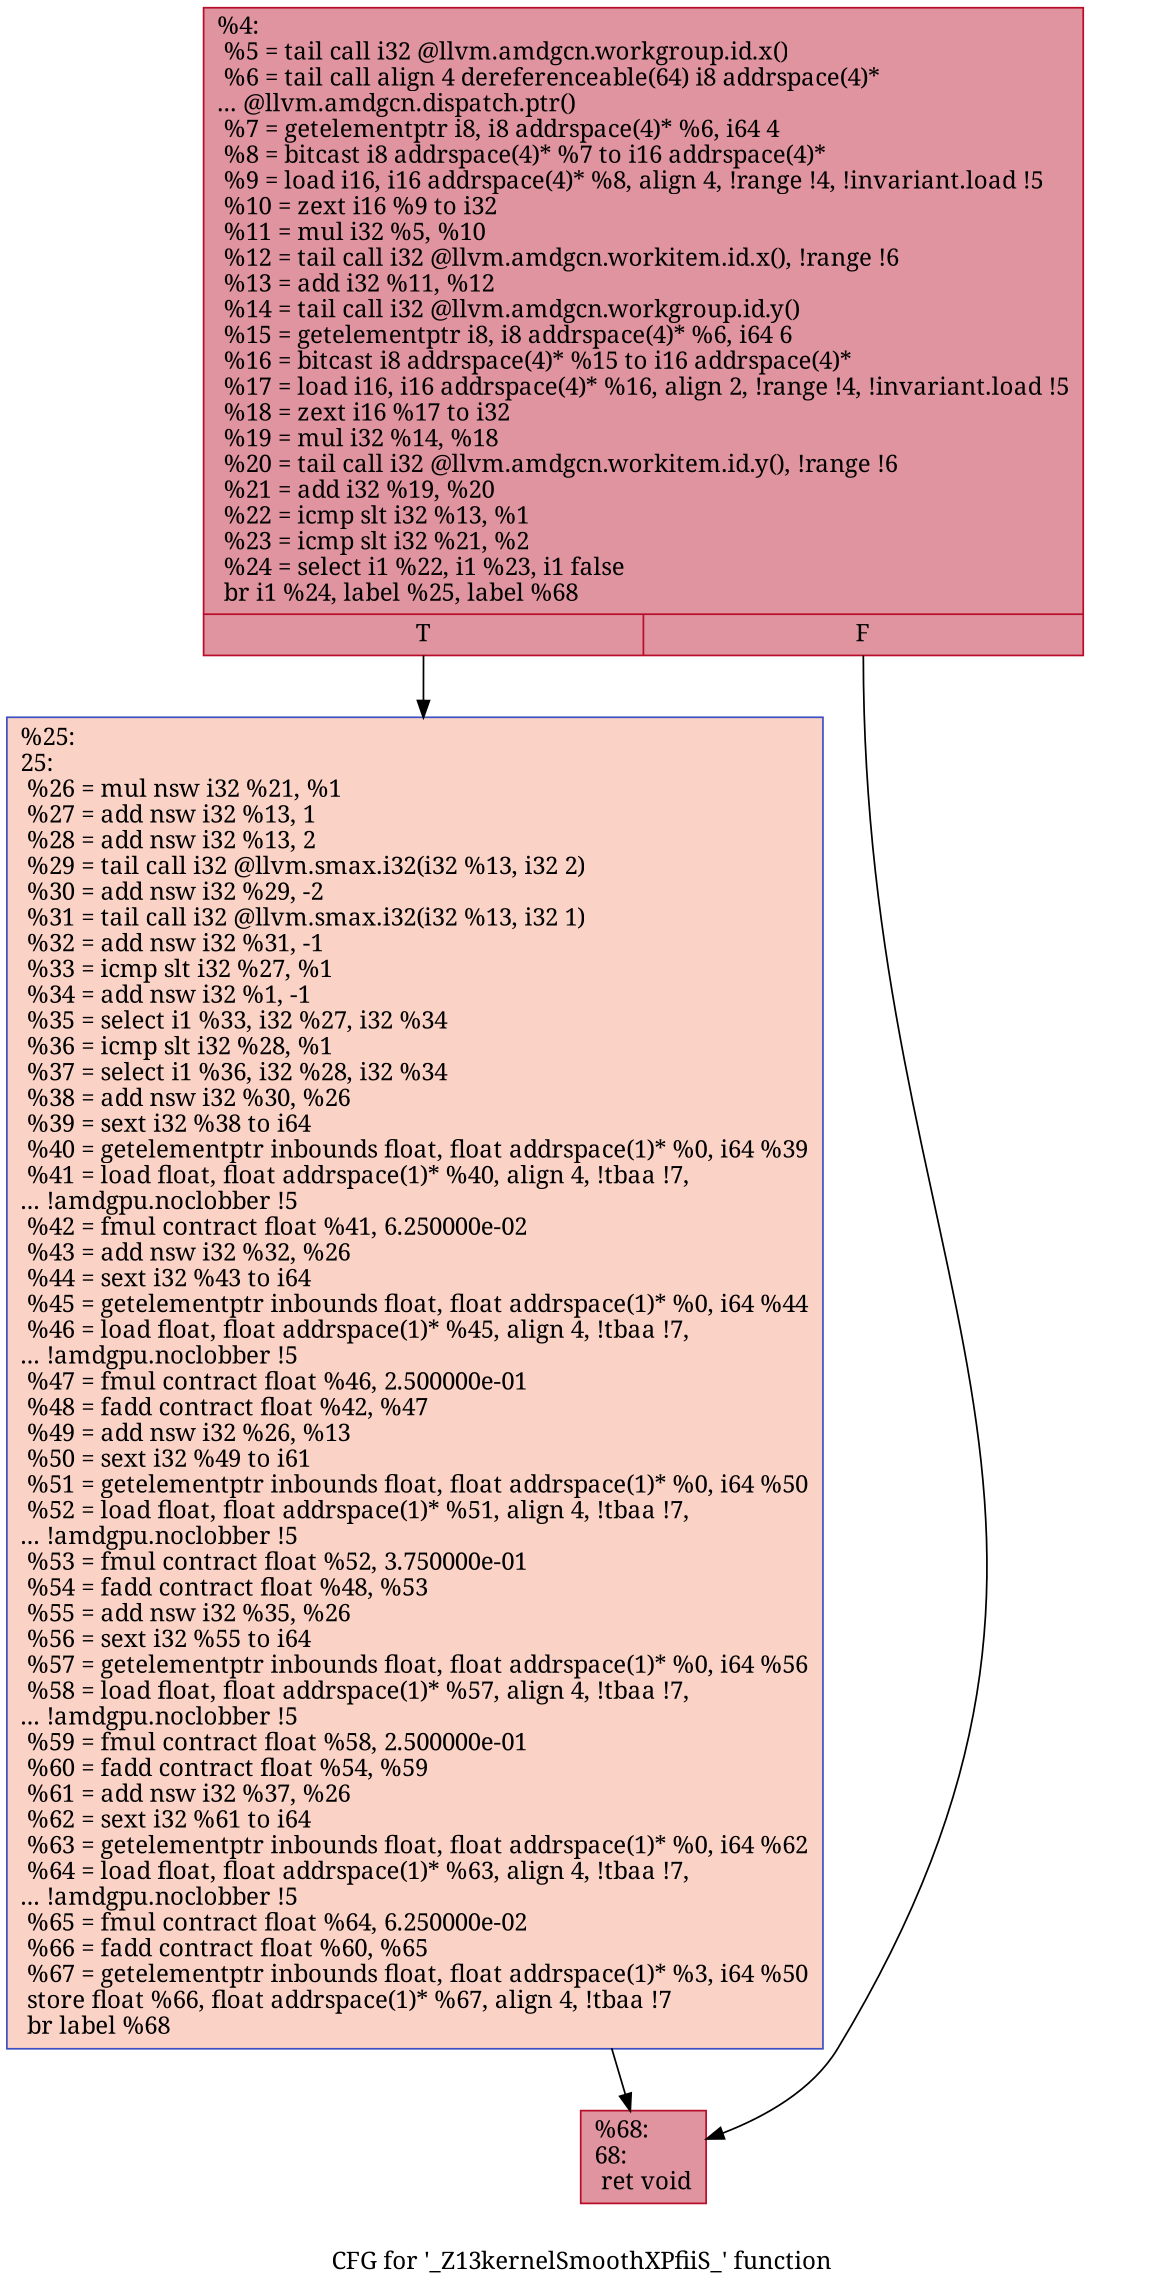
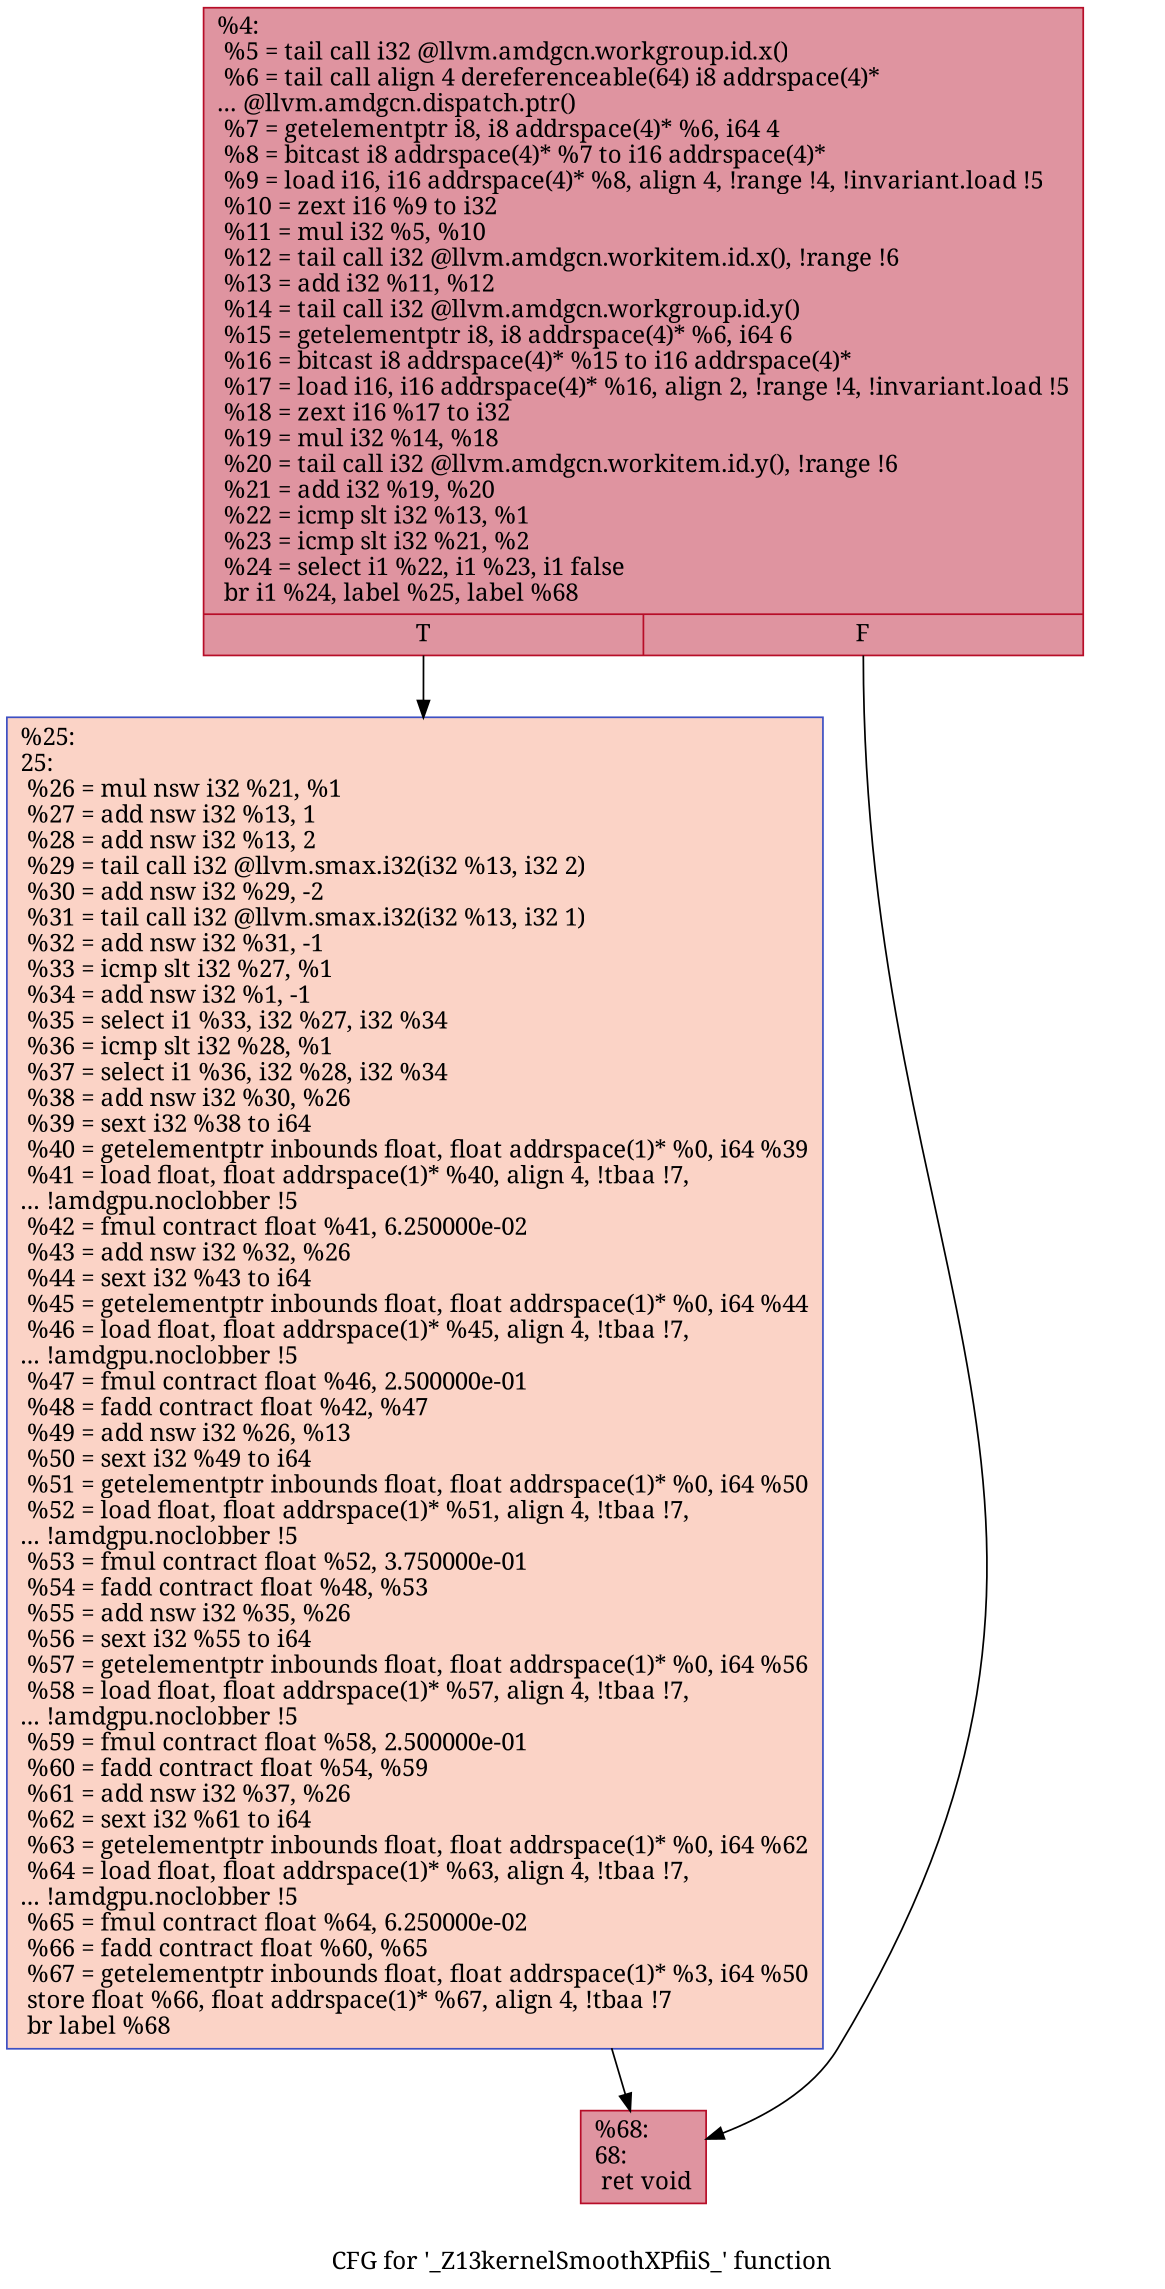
(166, 1459) -> (166, 1459)
